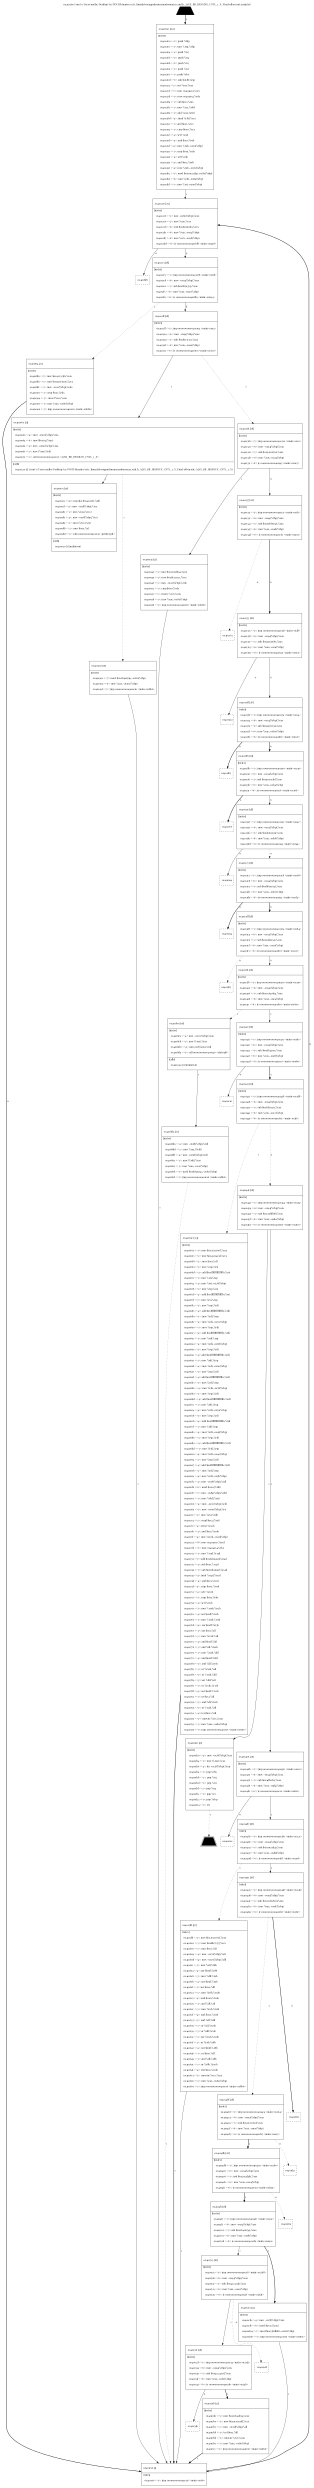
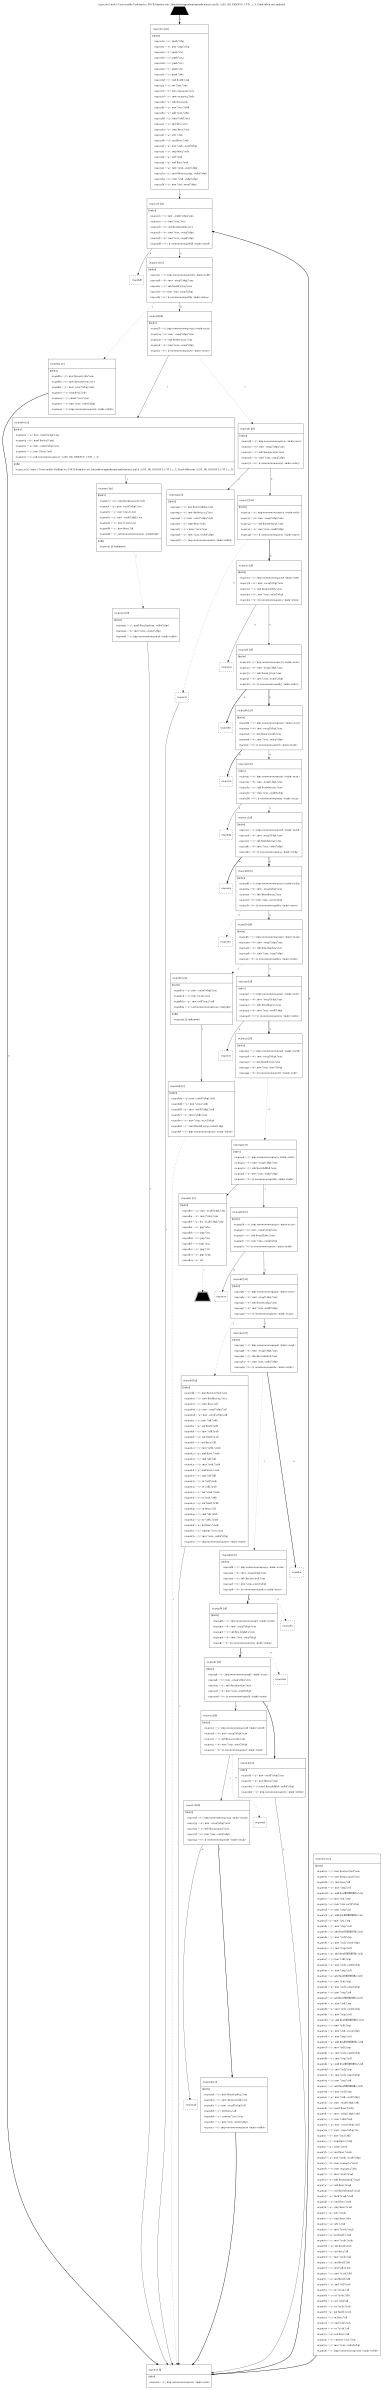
(123, 567) -> (139, 579)
(239, 1176) -> none
(159, 1536) -> (165, 1532)
